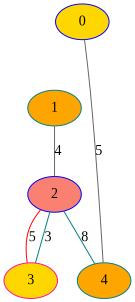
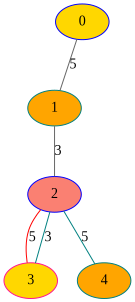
(58, 151) -> (58, 151)
(95, 151) -> (68, 65)
(85, 238) -> (85, 238)
